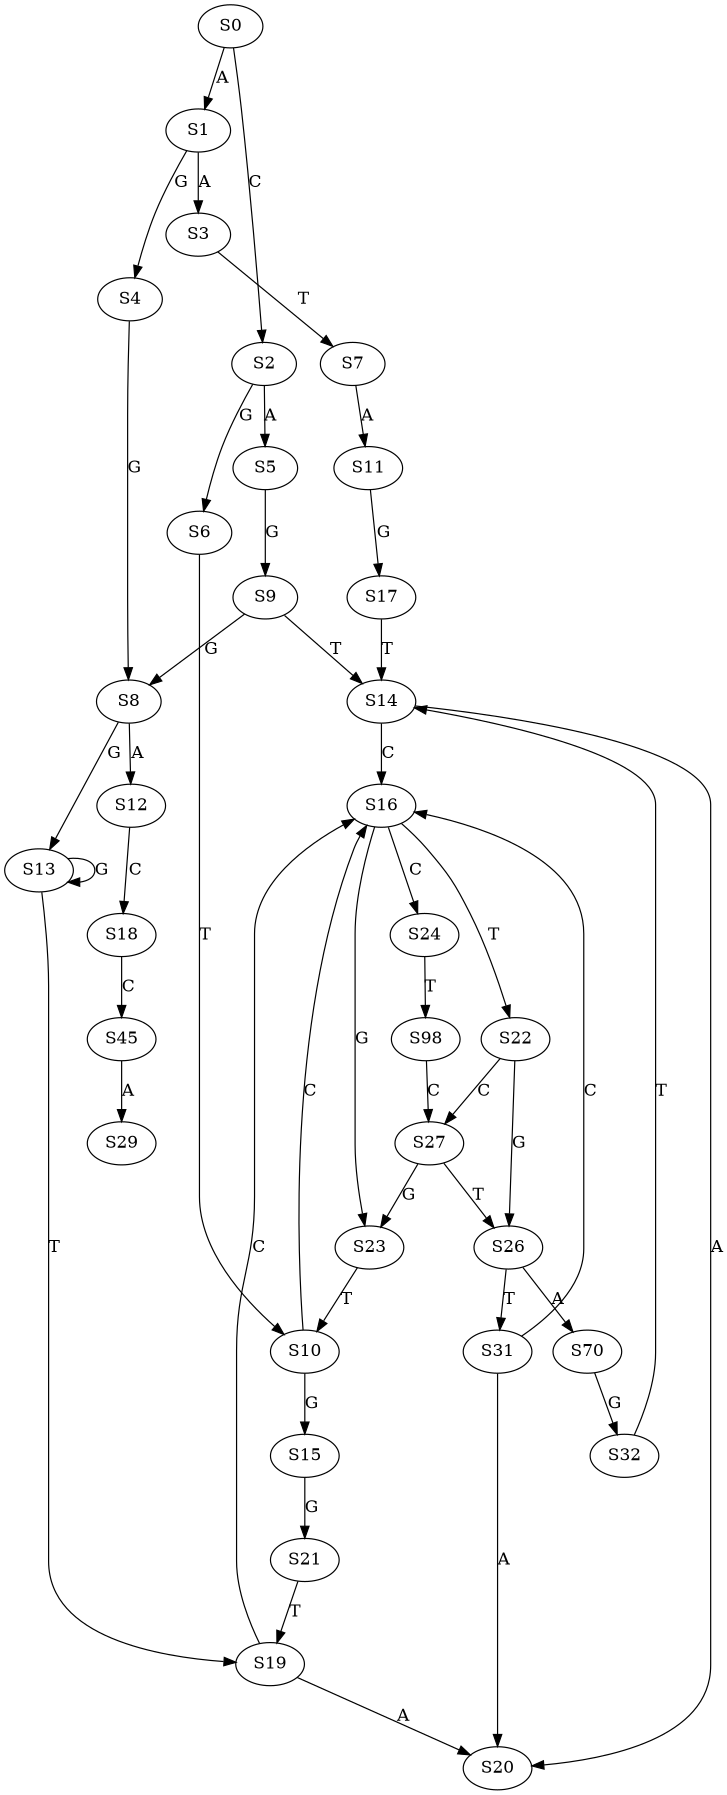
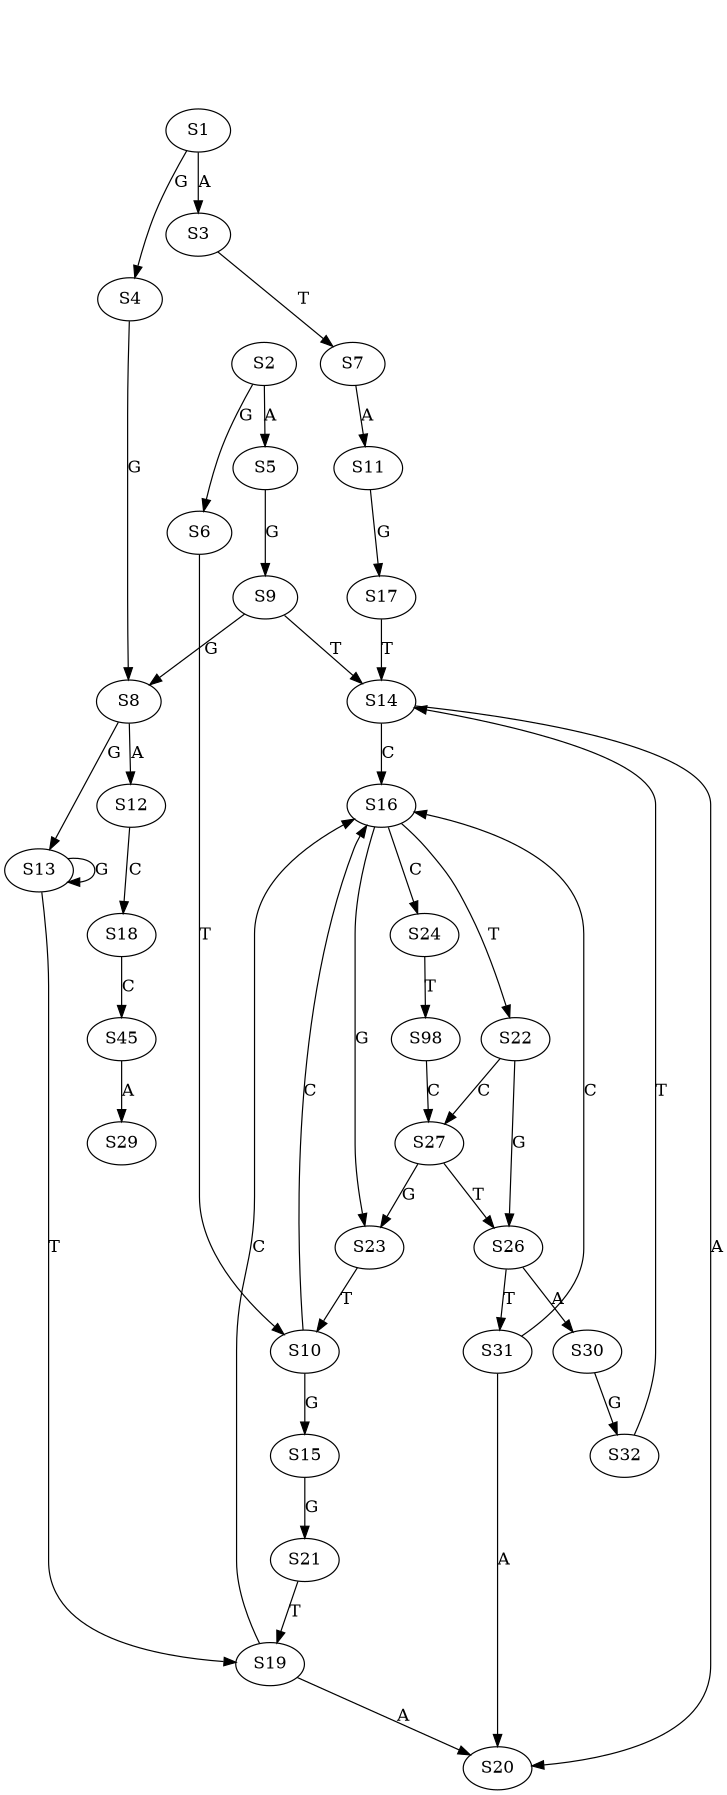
(231, 26) -> none
(587, 1352) -> (587, 1352)
